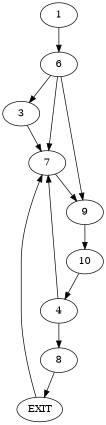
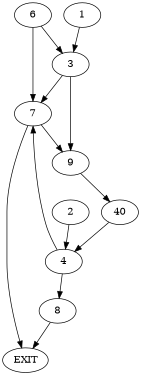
(59, 36) -> (77, 36)
(71, 135) -> (71, 110)
none -> (71, 212)
(85, 262) -> (120, 212)
(21, 289) -> (7, 233)
